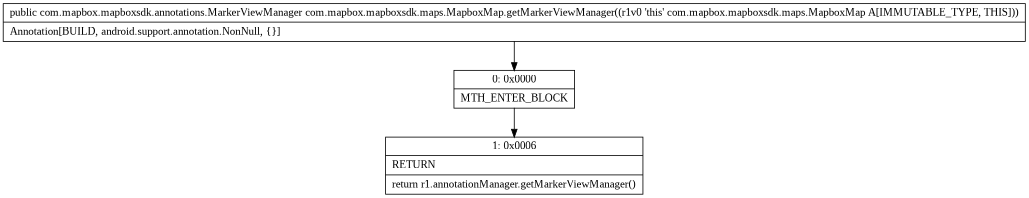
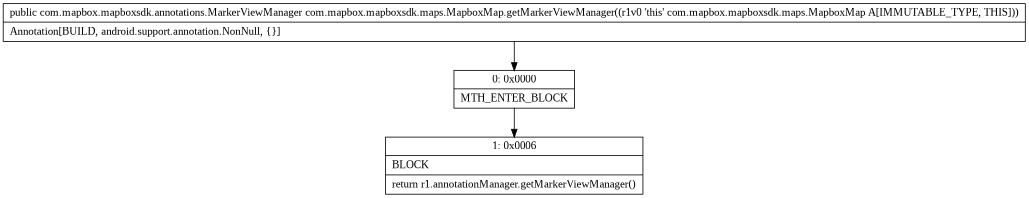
(414, 165) -> (411, 165)
